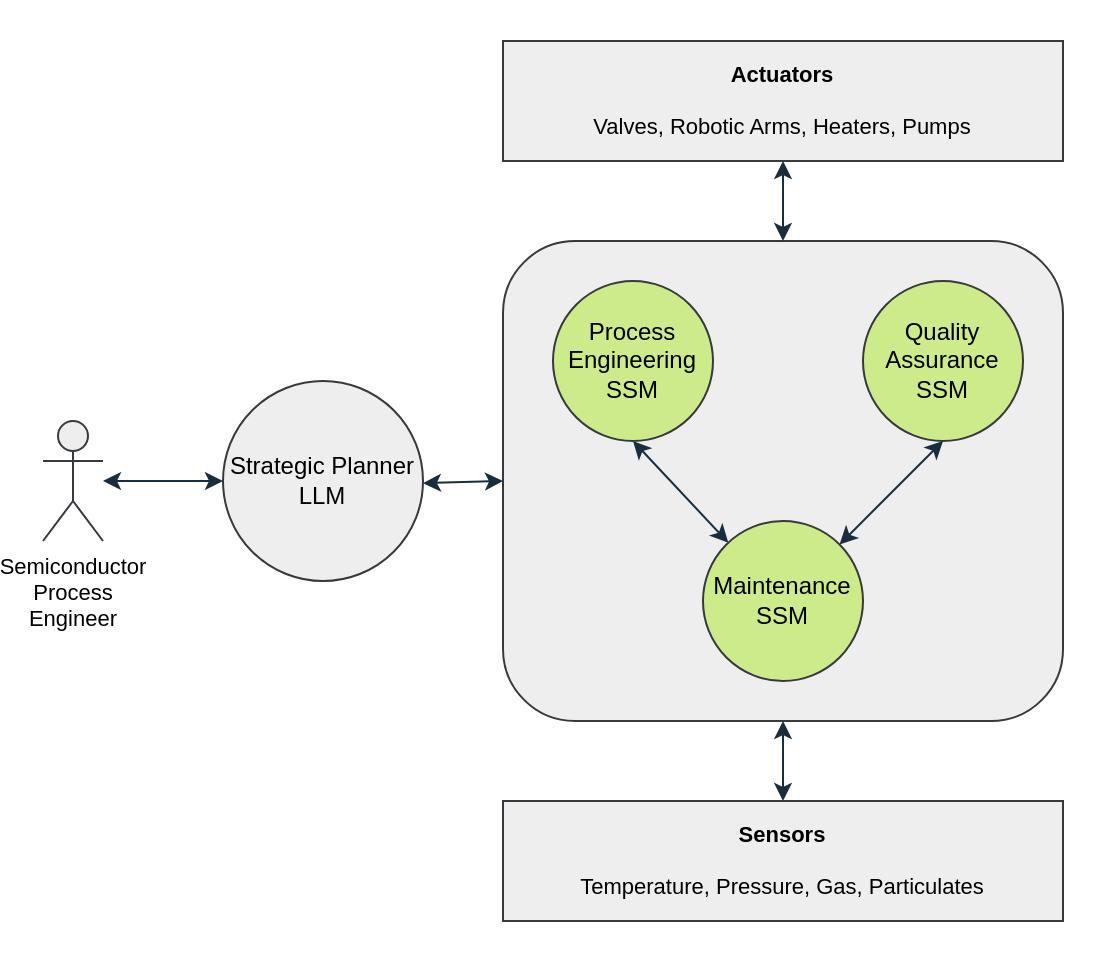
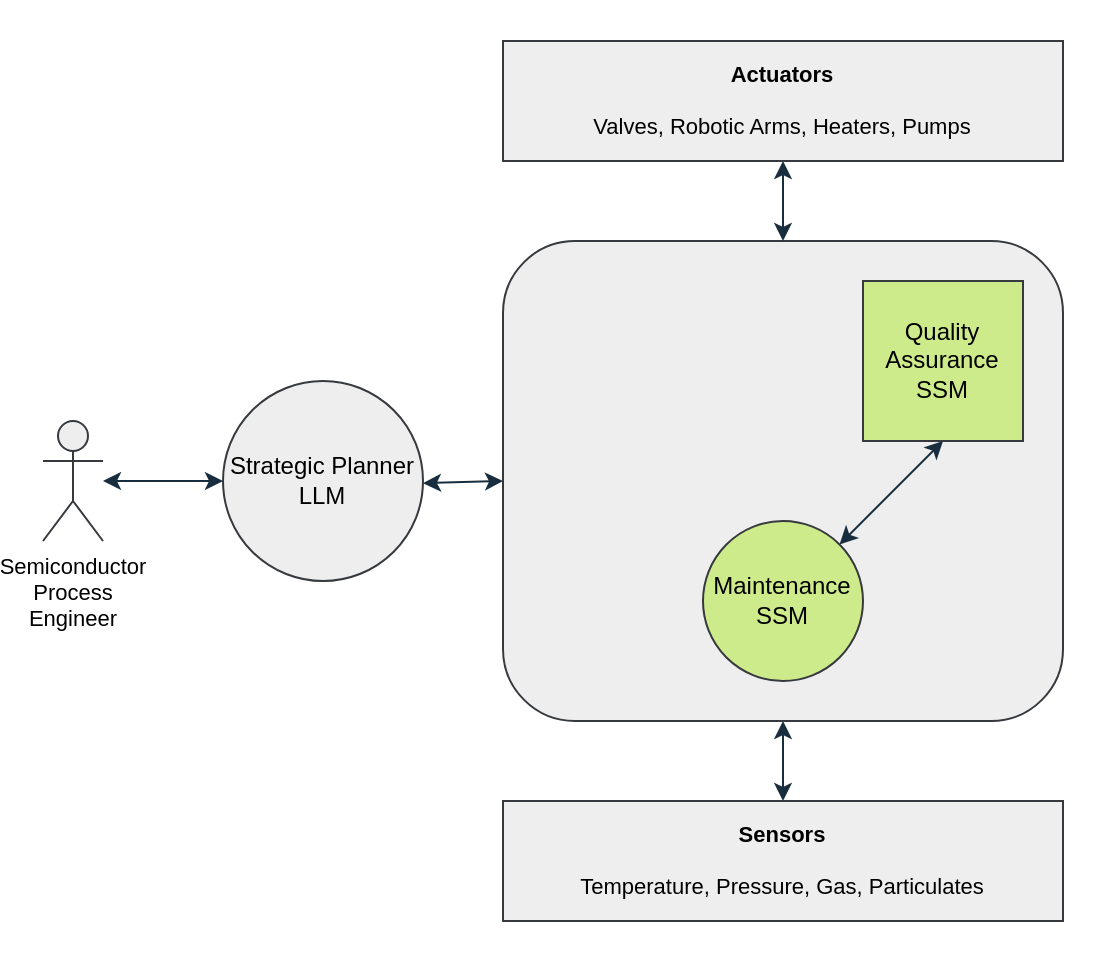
(633, 361) -> none
(943, 361) -> (943, 361)
(680, 491) -> none
